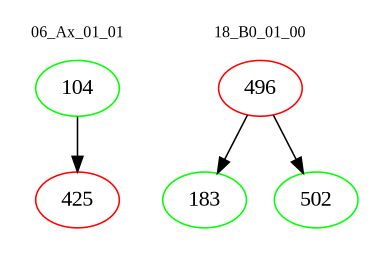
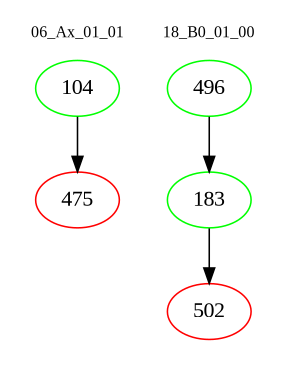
(260, 88) -> (209, 88)
(285, 137) -> (209, 248)
(77, 200) -> (77, 200)
(316, 200) -> (209, 312)
